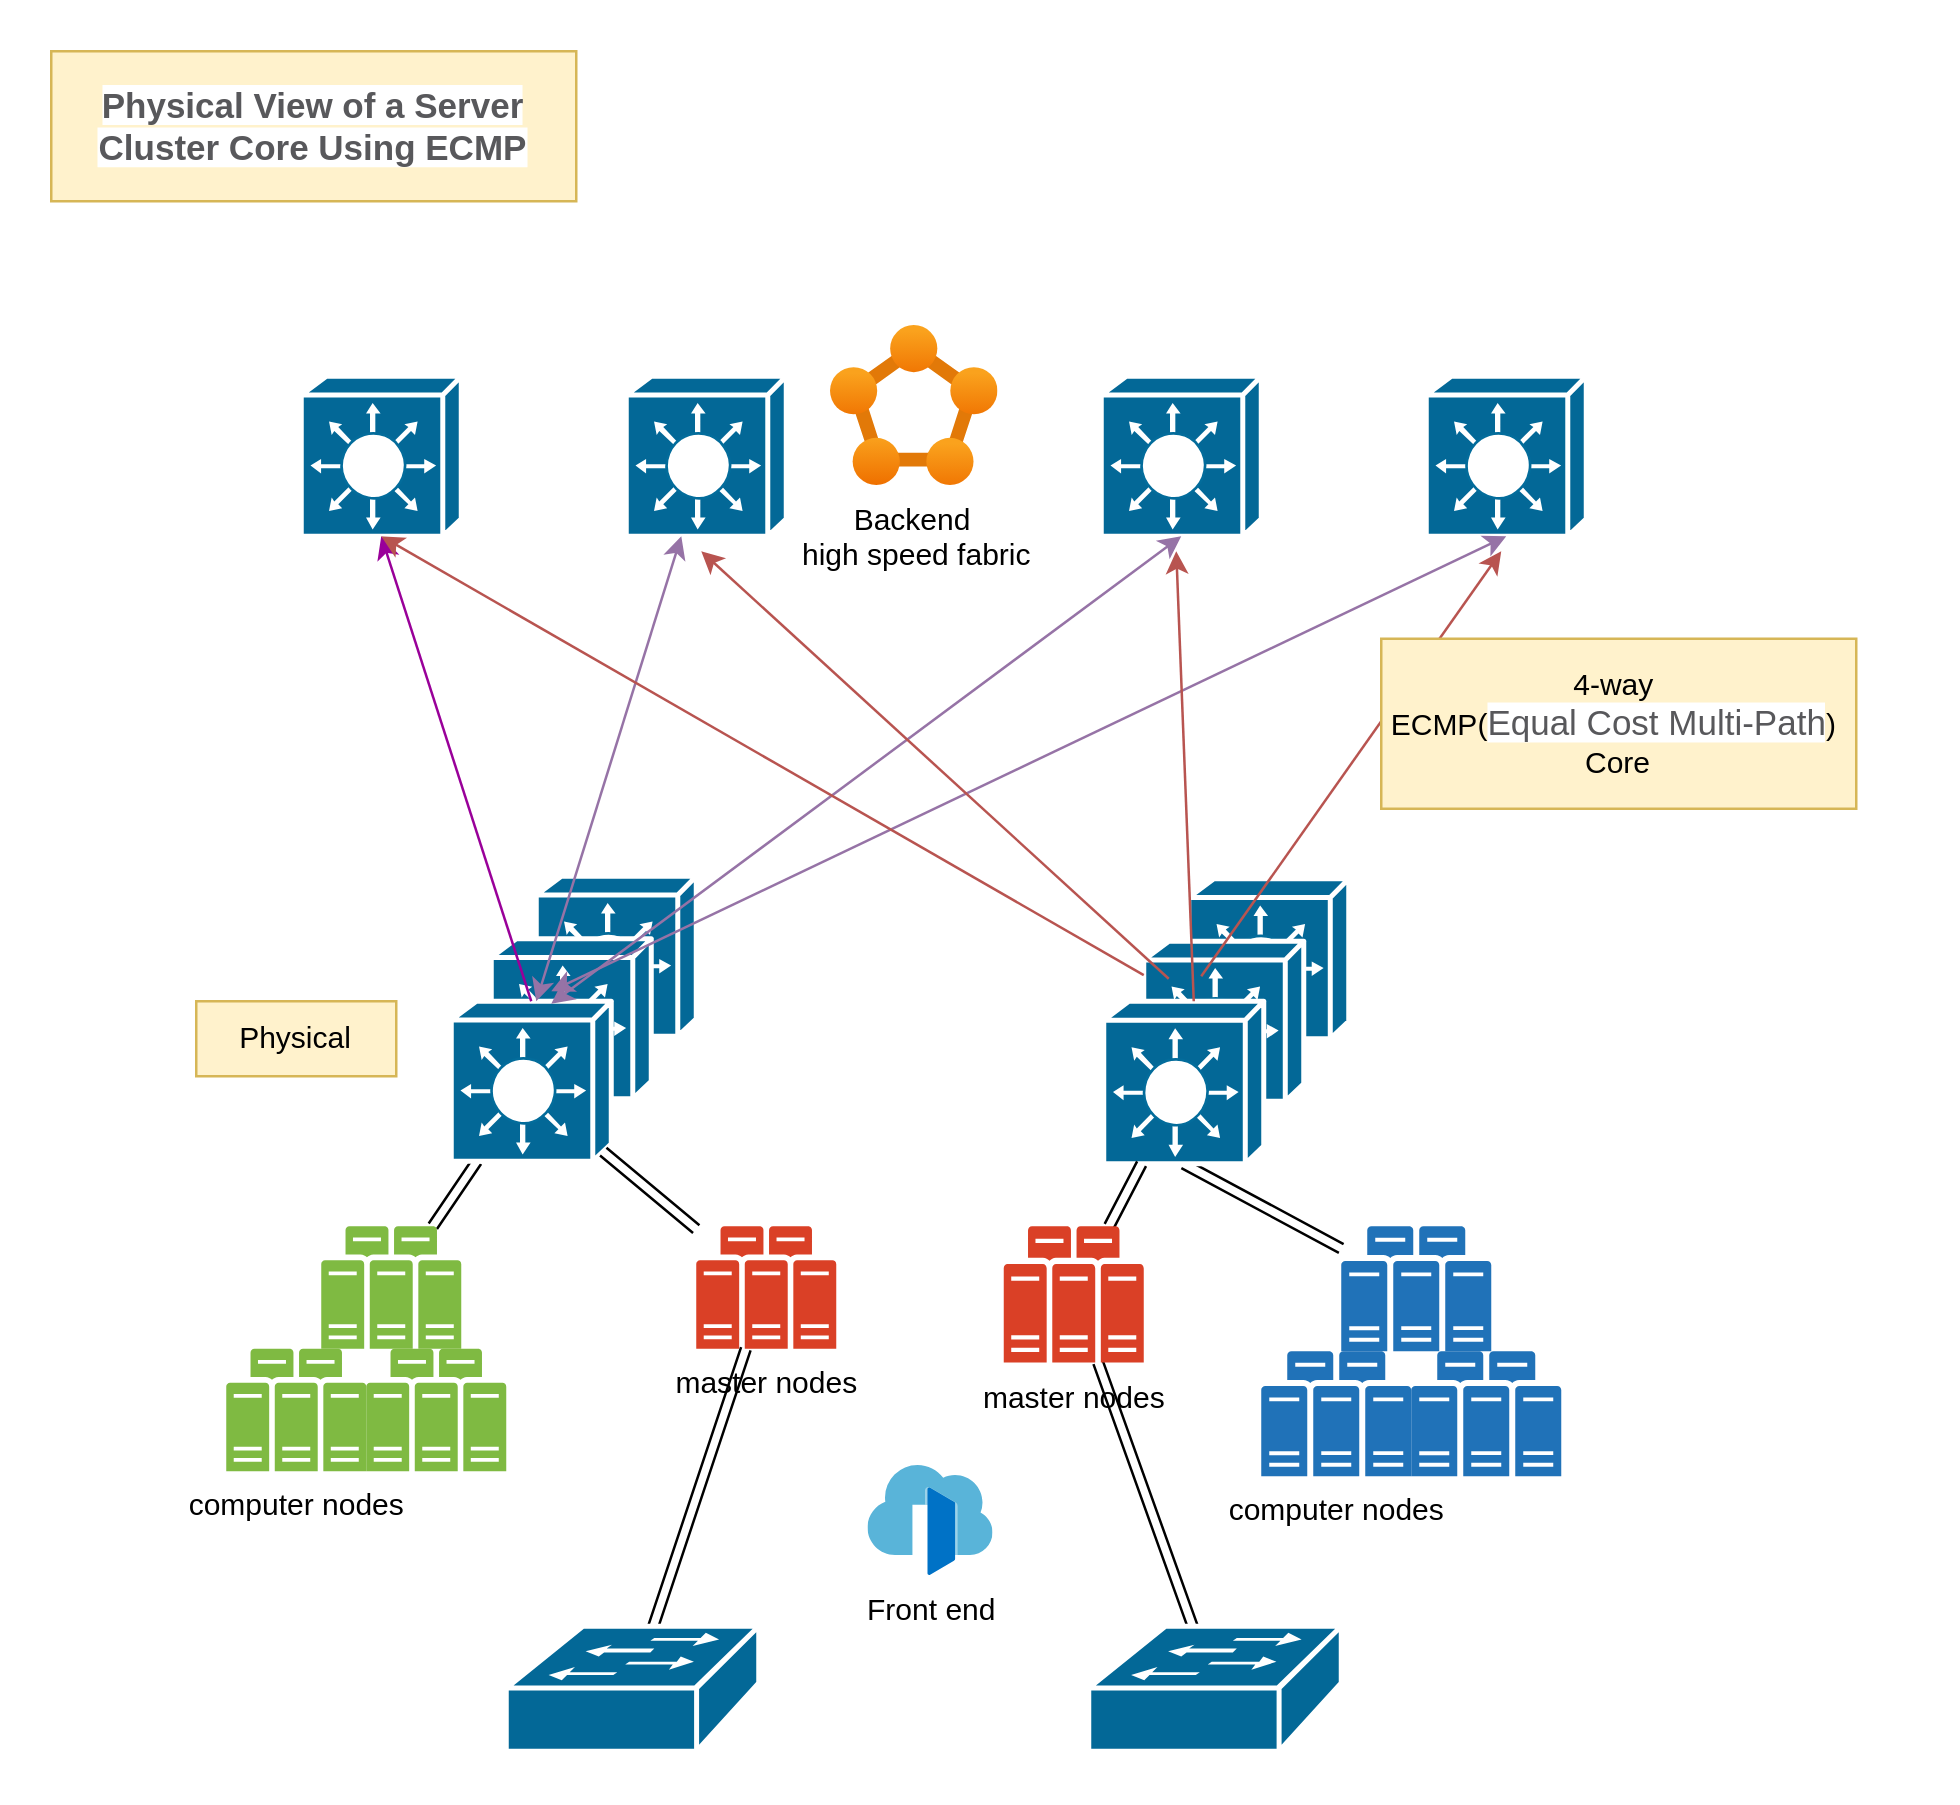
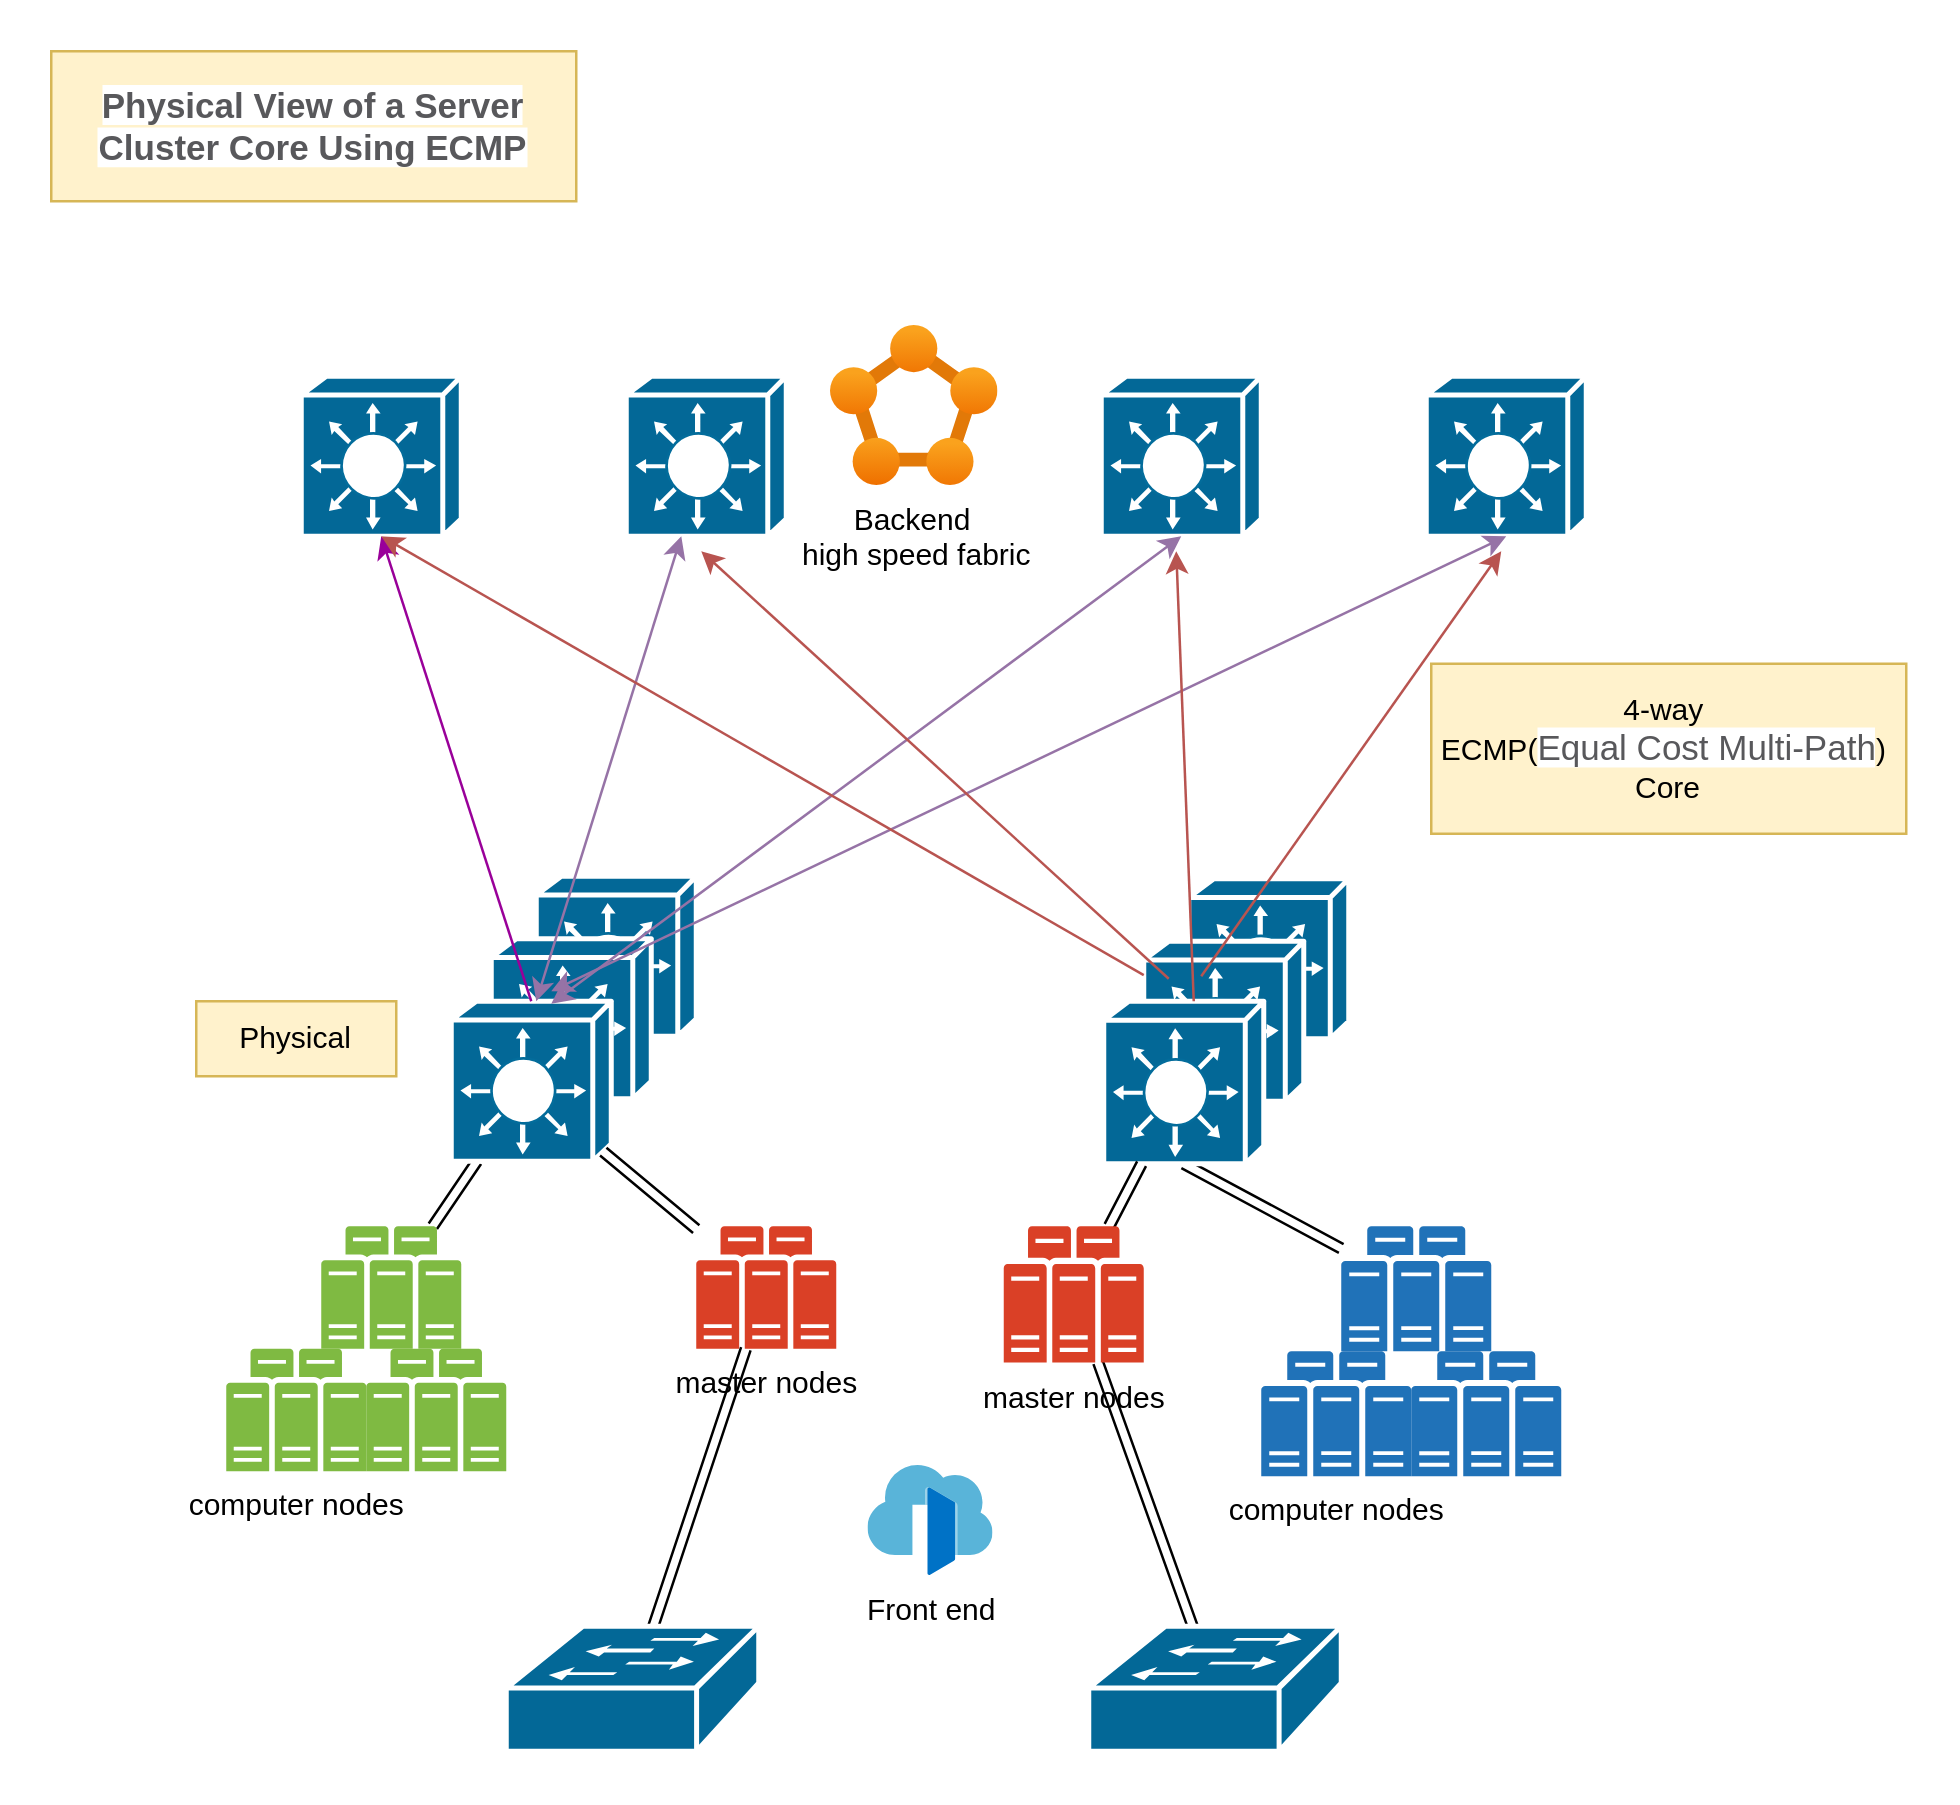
(1619, 724) -> (1669, 749)
